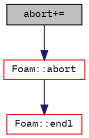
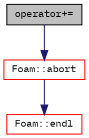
(44, 15) -> (44, 15)
